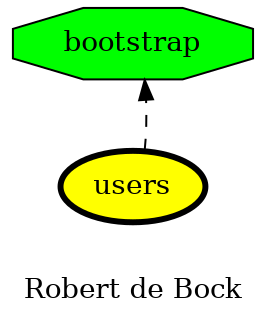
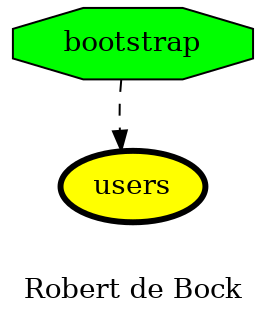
(146, 125) -> (120, 105)
